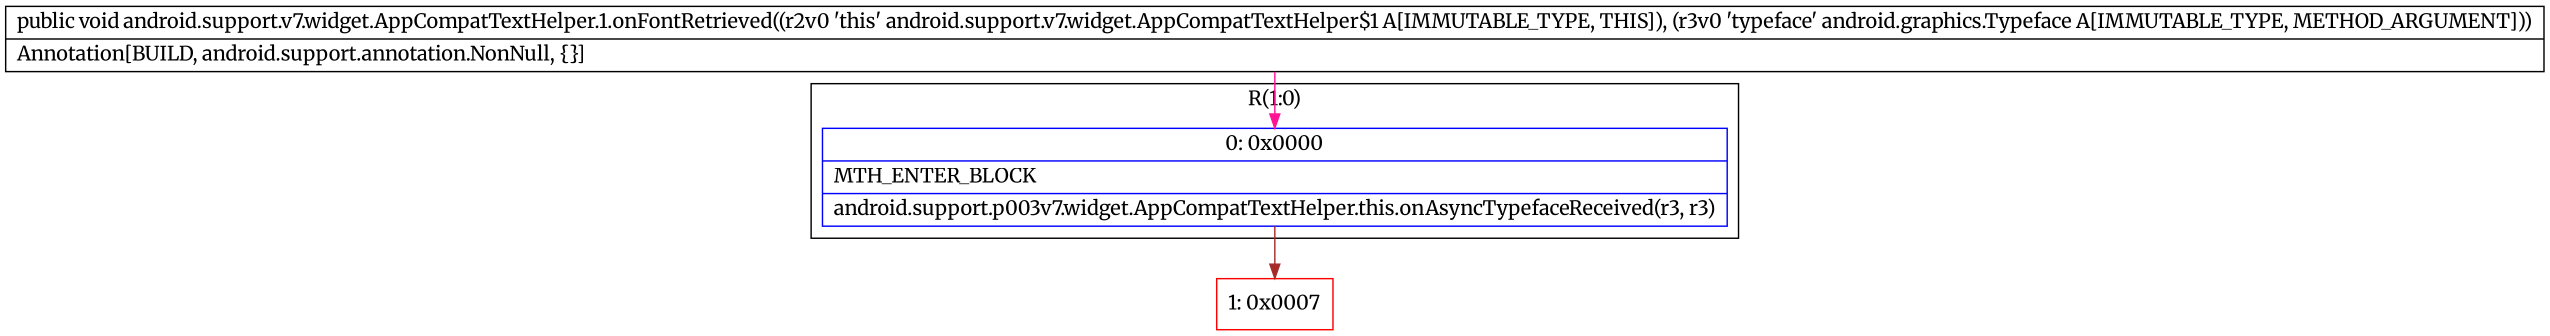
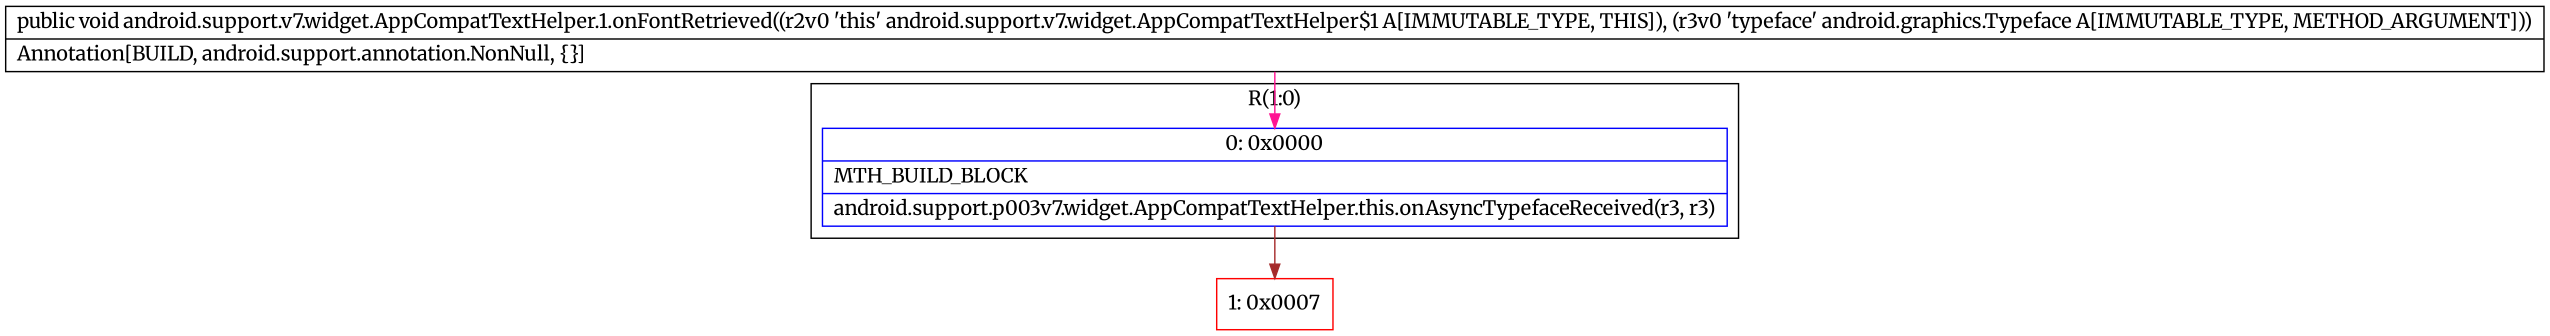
(935, 177) -> (931, 177)
